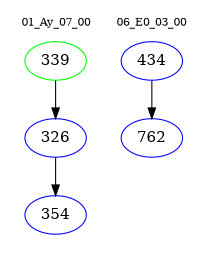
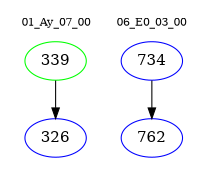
(152, 61) -> (152, 61)
(56, 215) -> none
